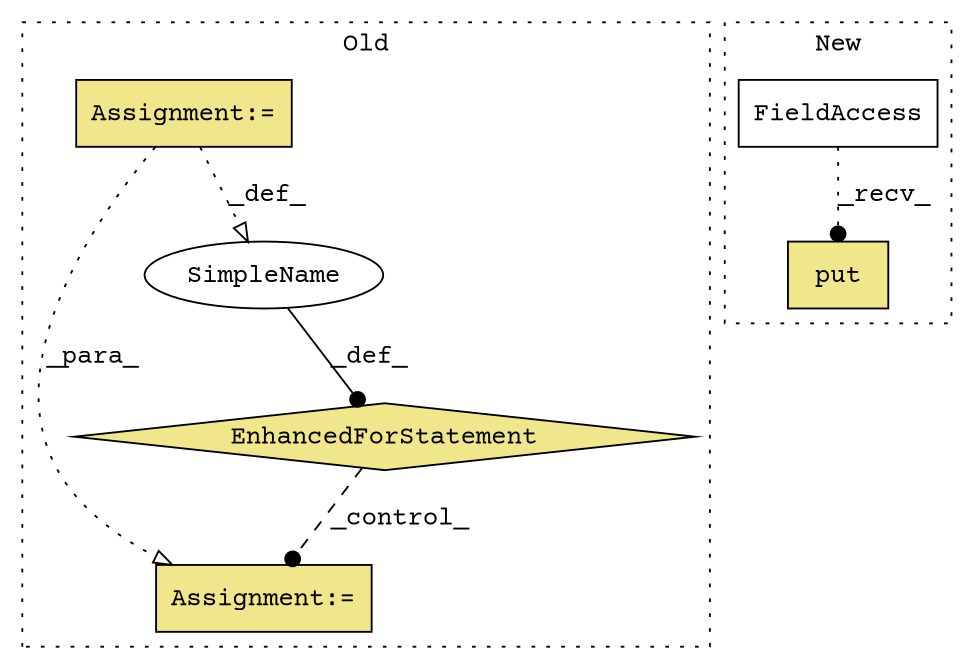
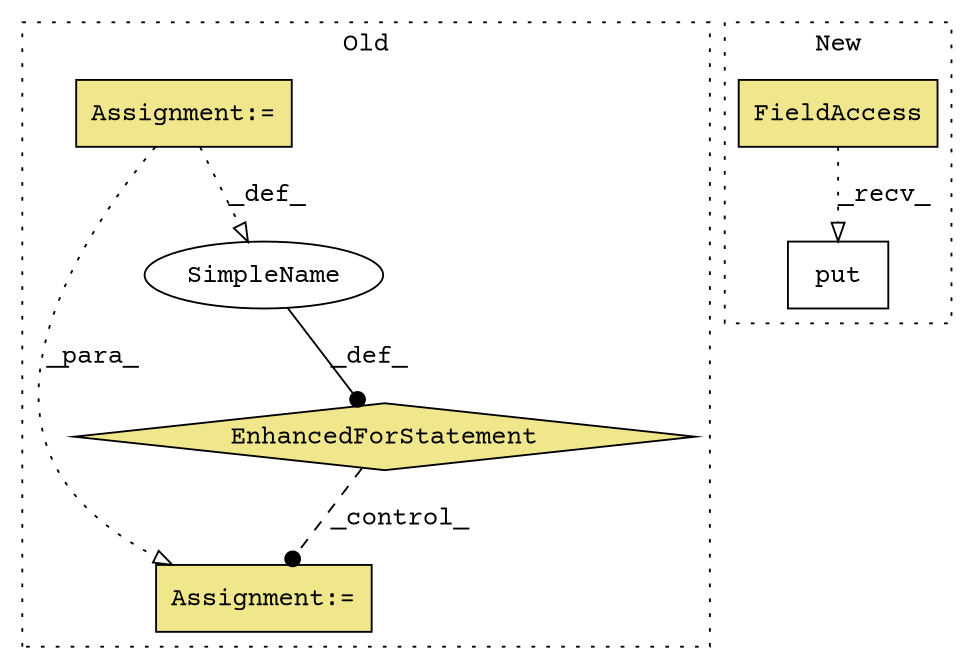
(838, 113) -> (838, 113)
(838, 187) -> (838, 185)
(838, 275) -> (838, 275)
